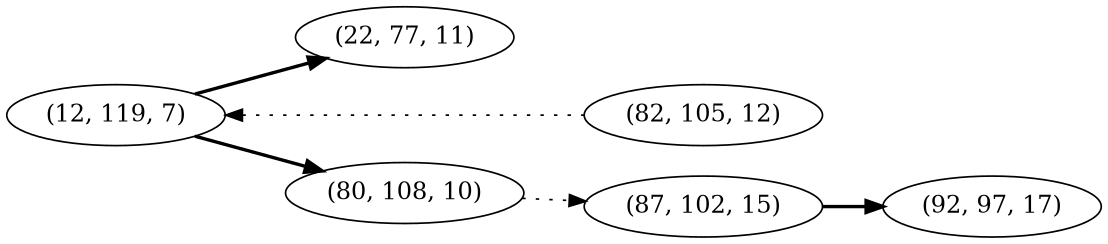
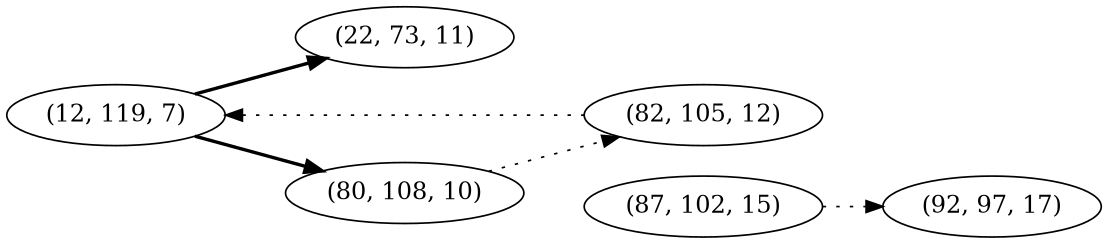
(405, 37) -> (405, 37)
(546, 199) -> (546, 156)
(844, 207) -> (844, 207)
